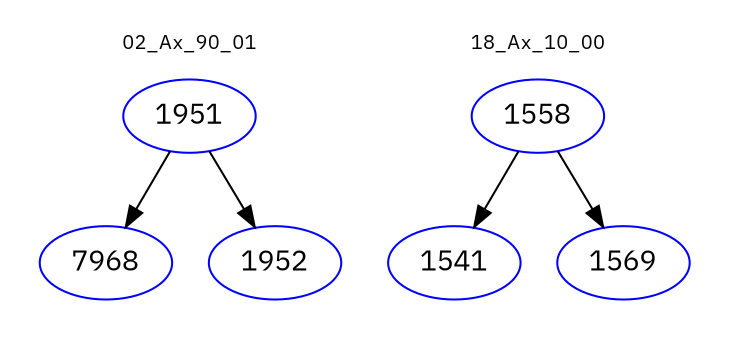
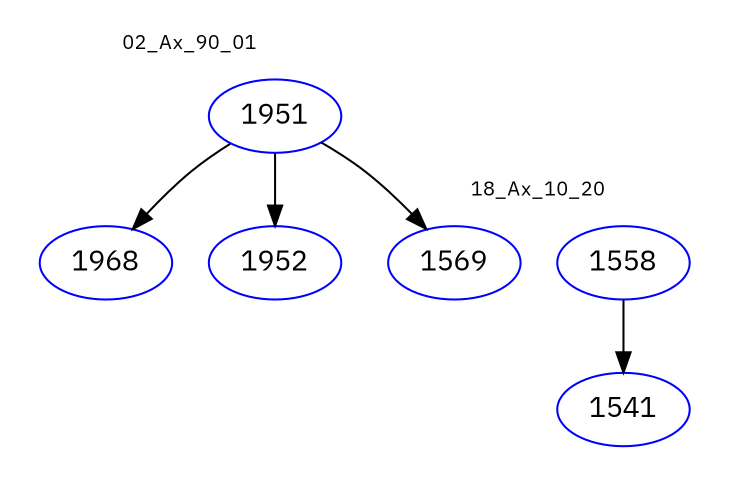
(539, 44) -> (539, 191)
(575, 180) -> (387, 190)
(106, 263) -> (106, 263)
